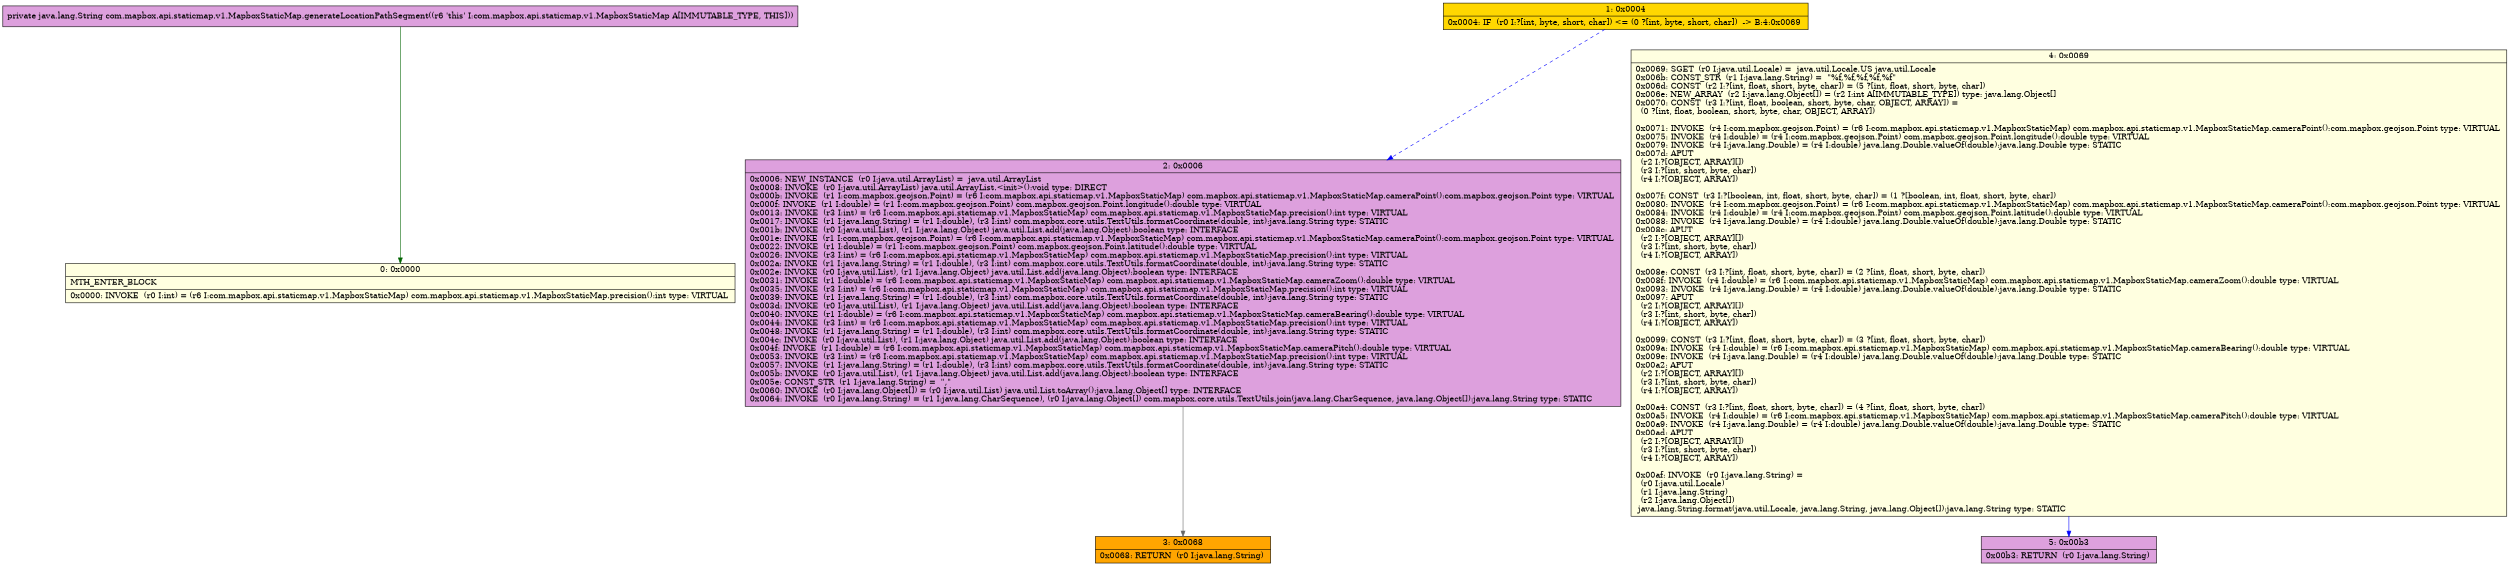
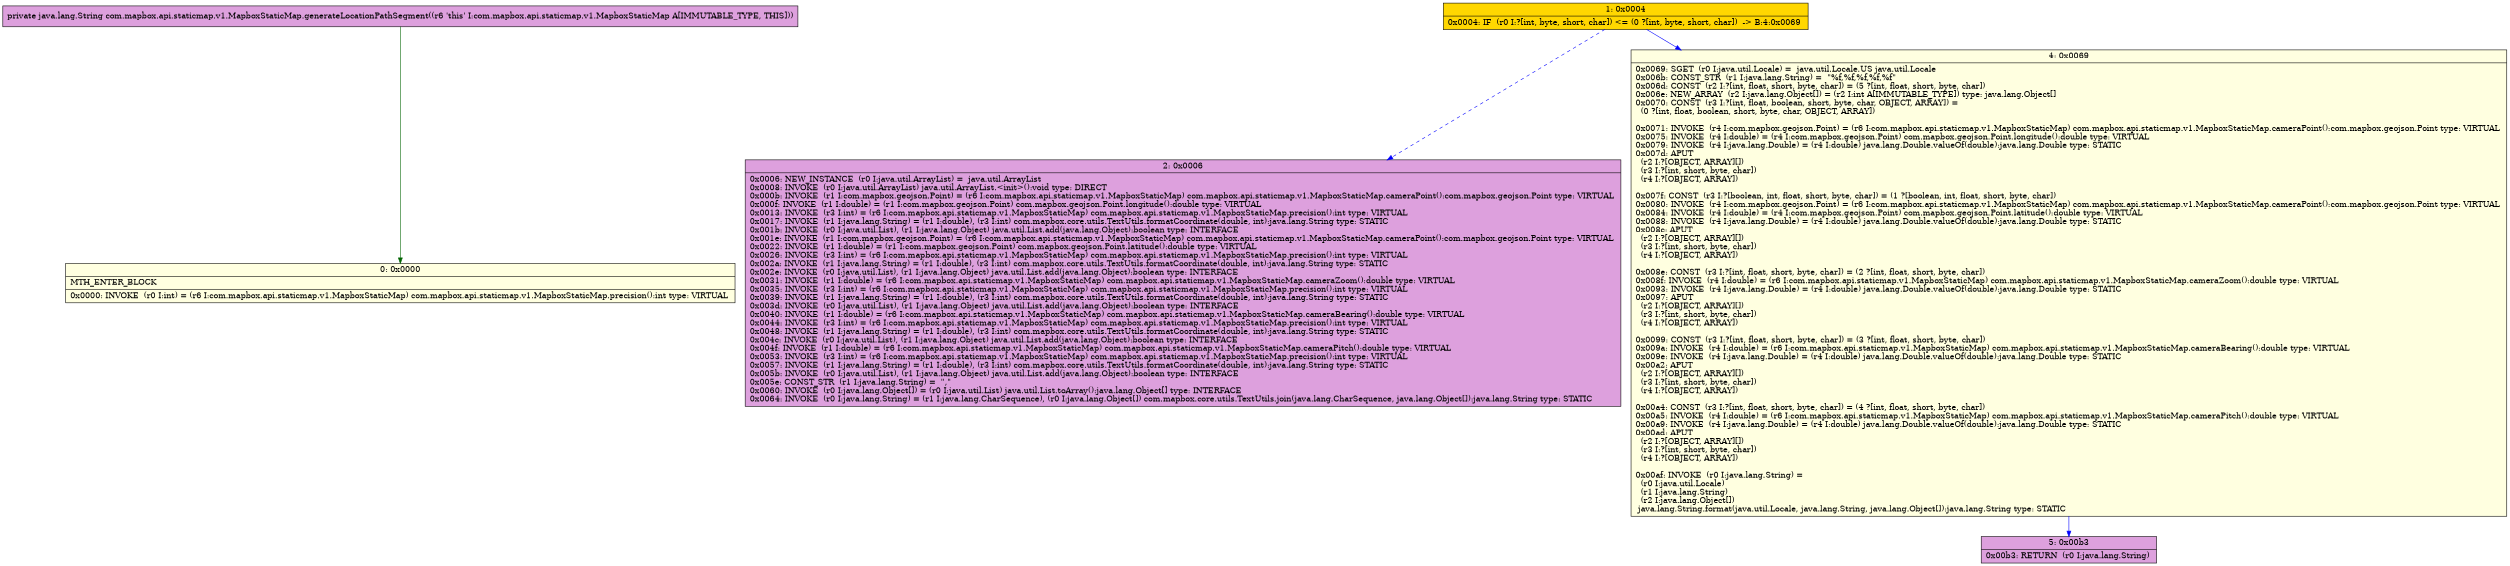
none -> (1661, 38)
(1183, 550) -> none
